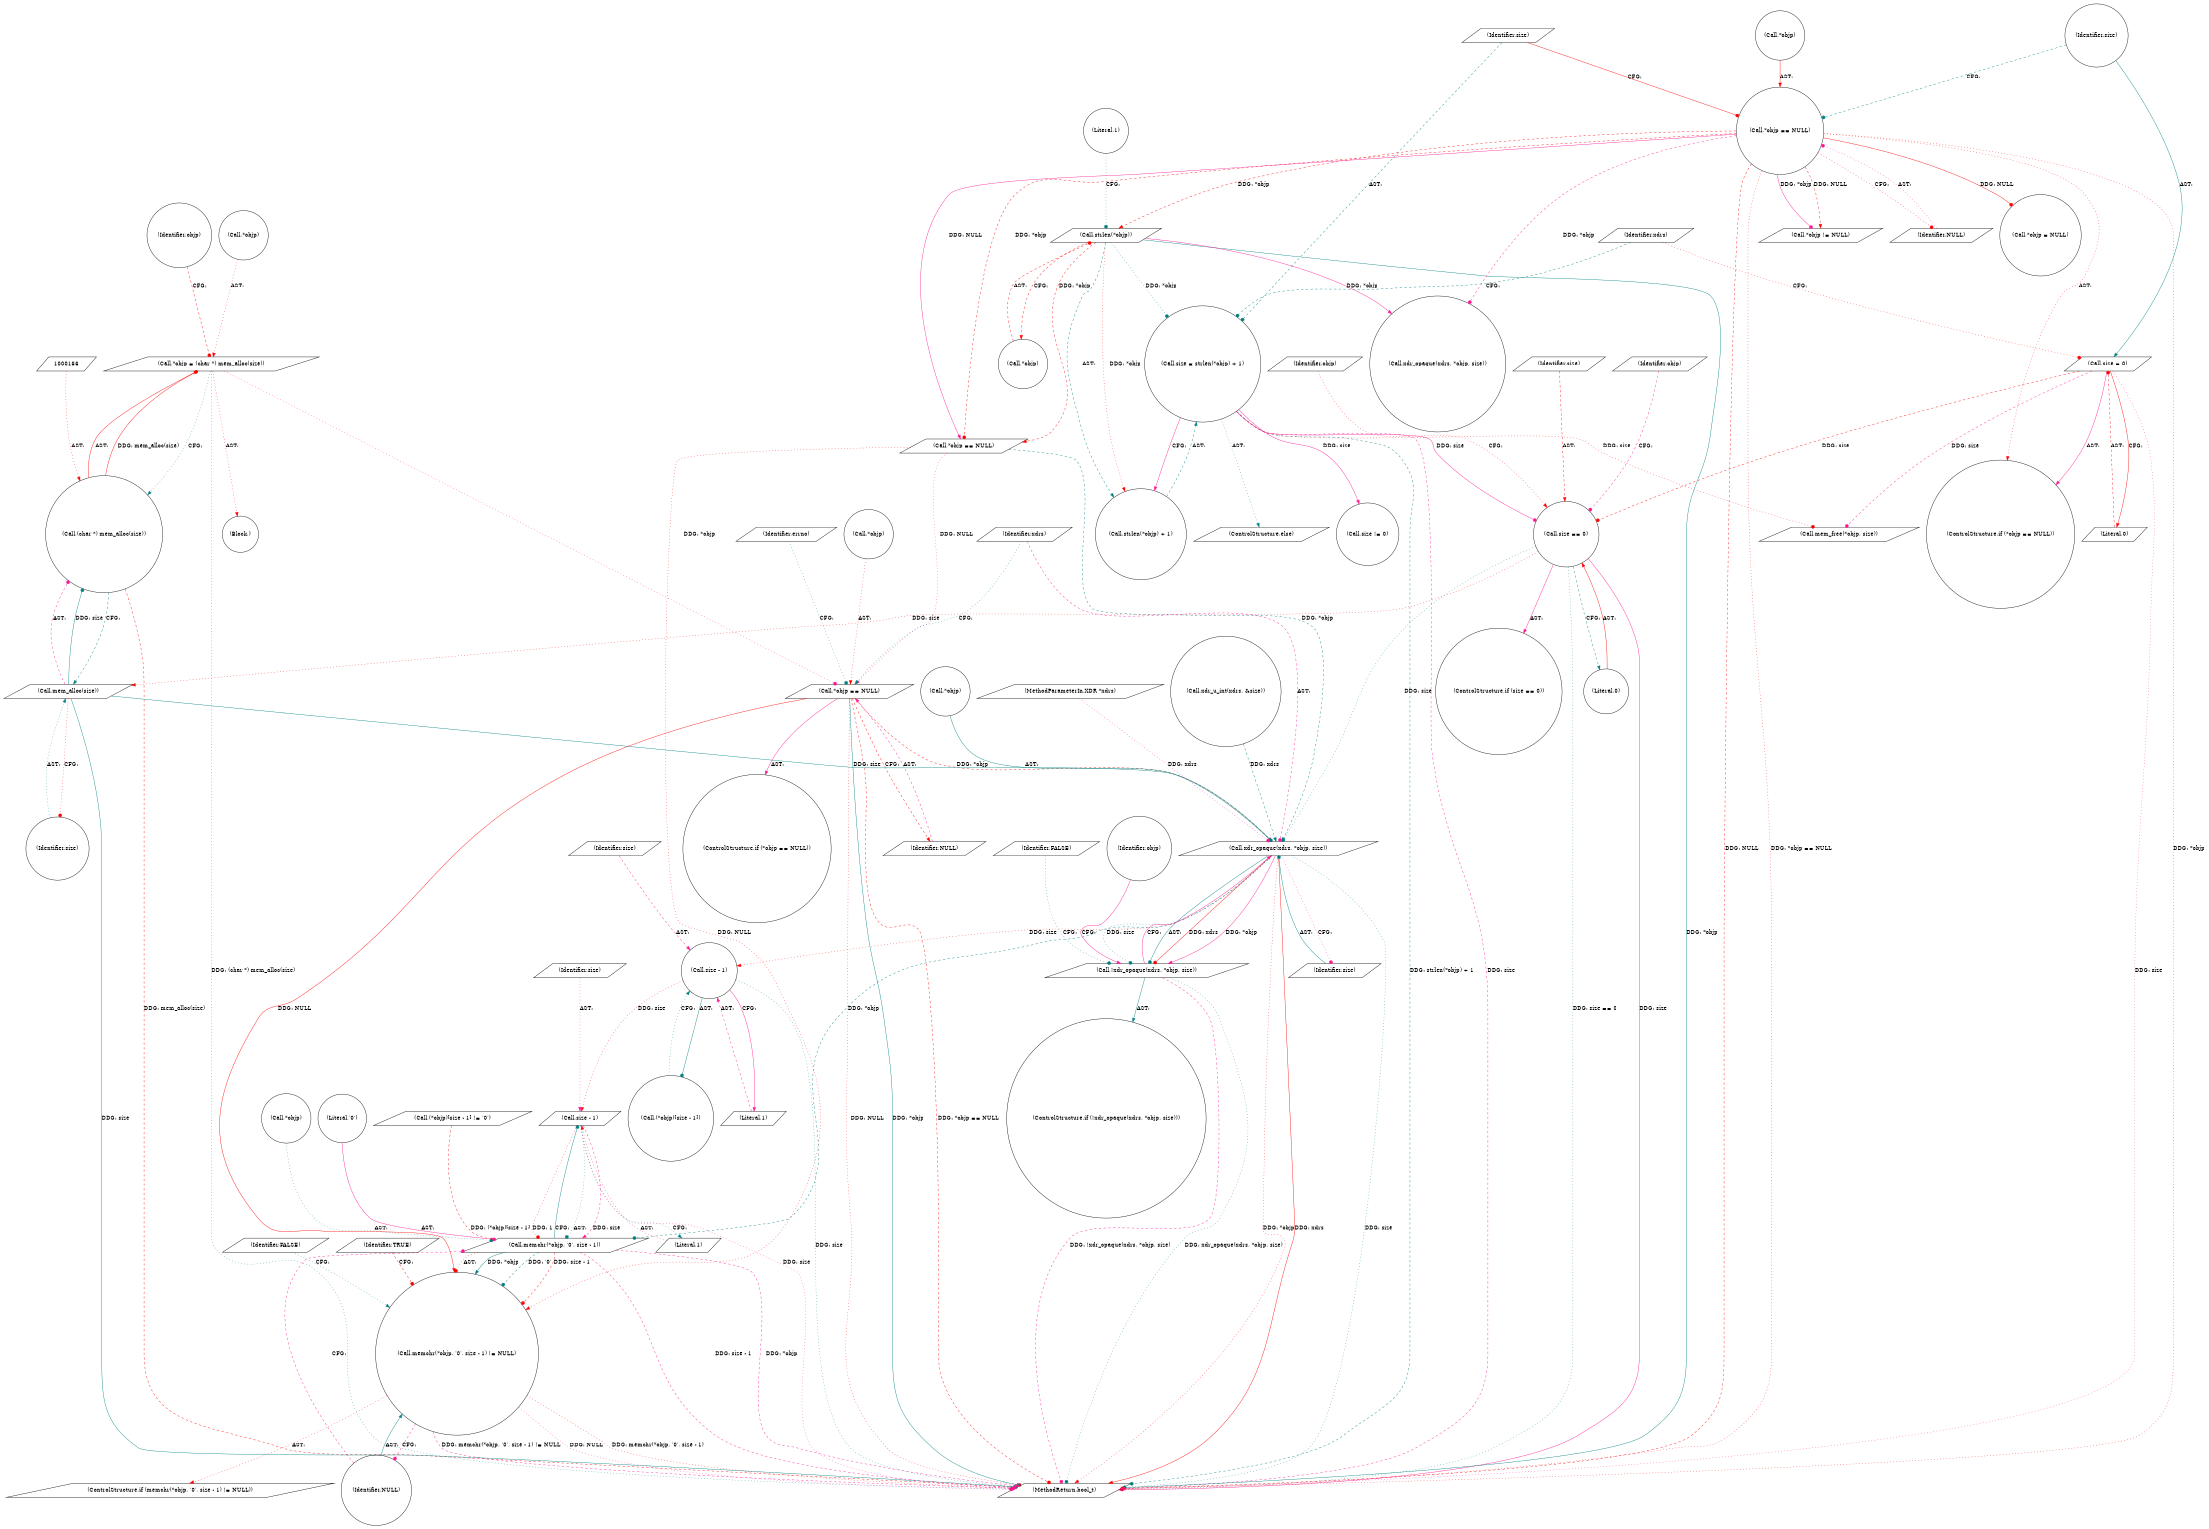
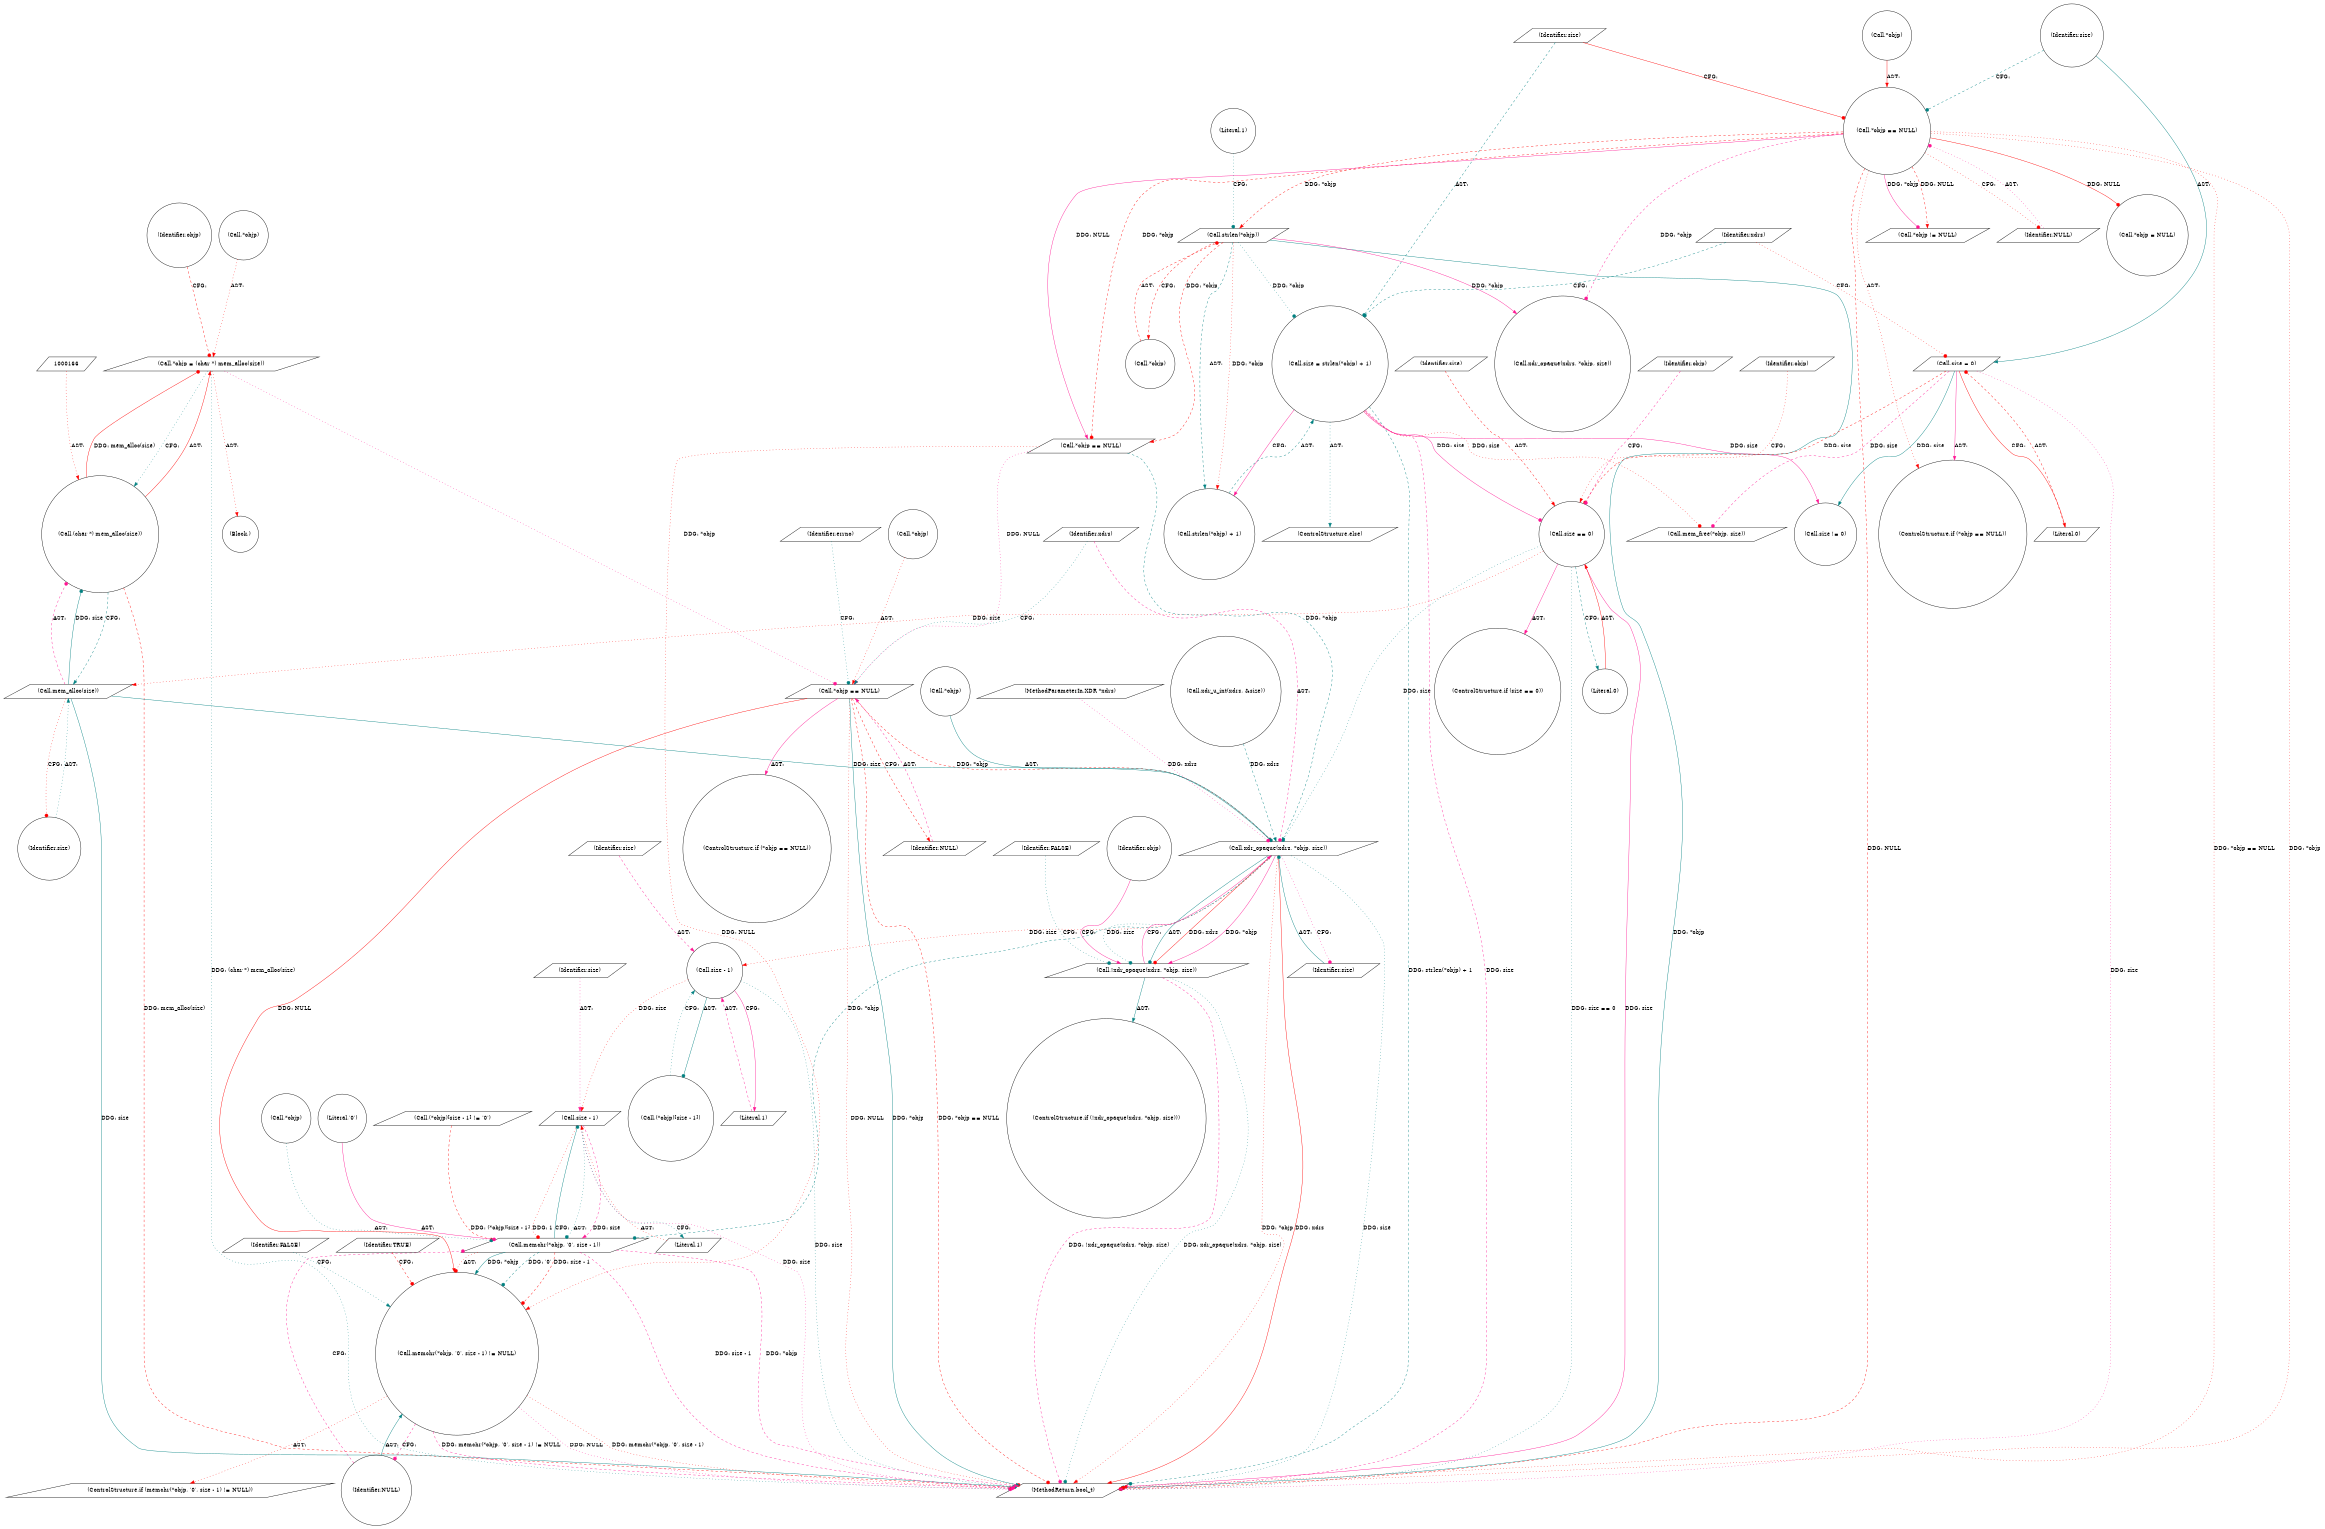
none -> (1908, 448)
